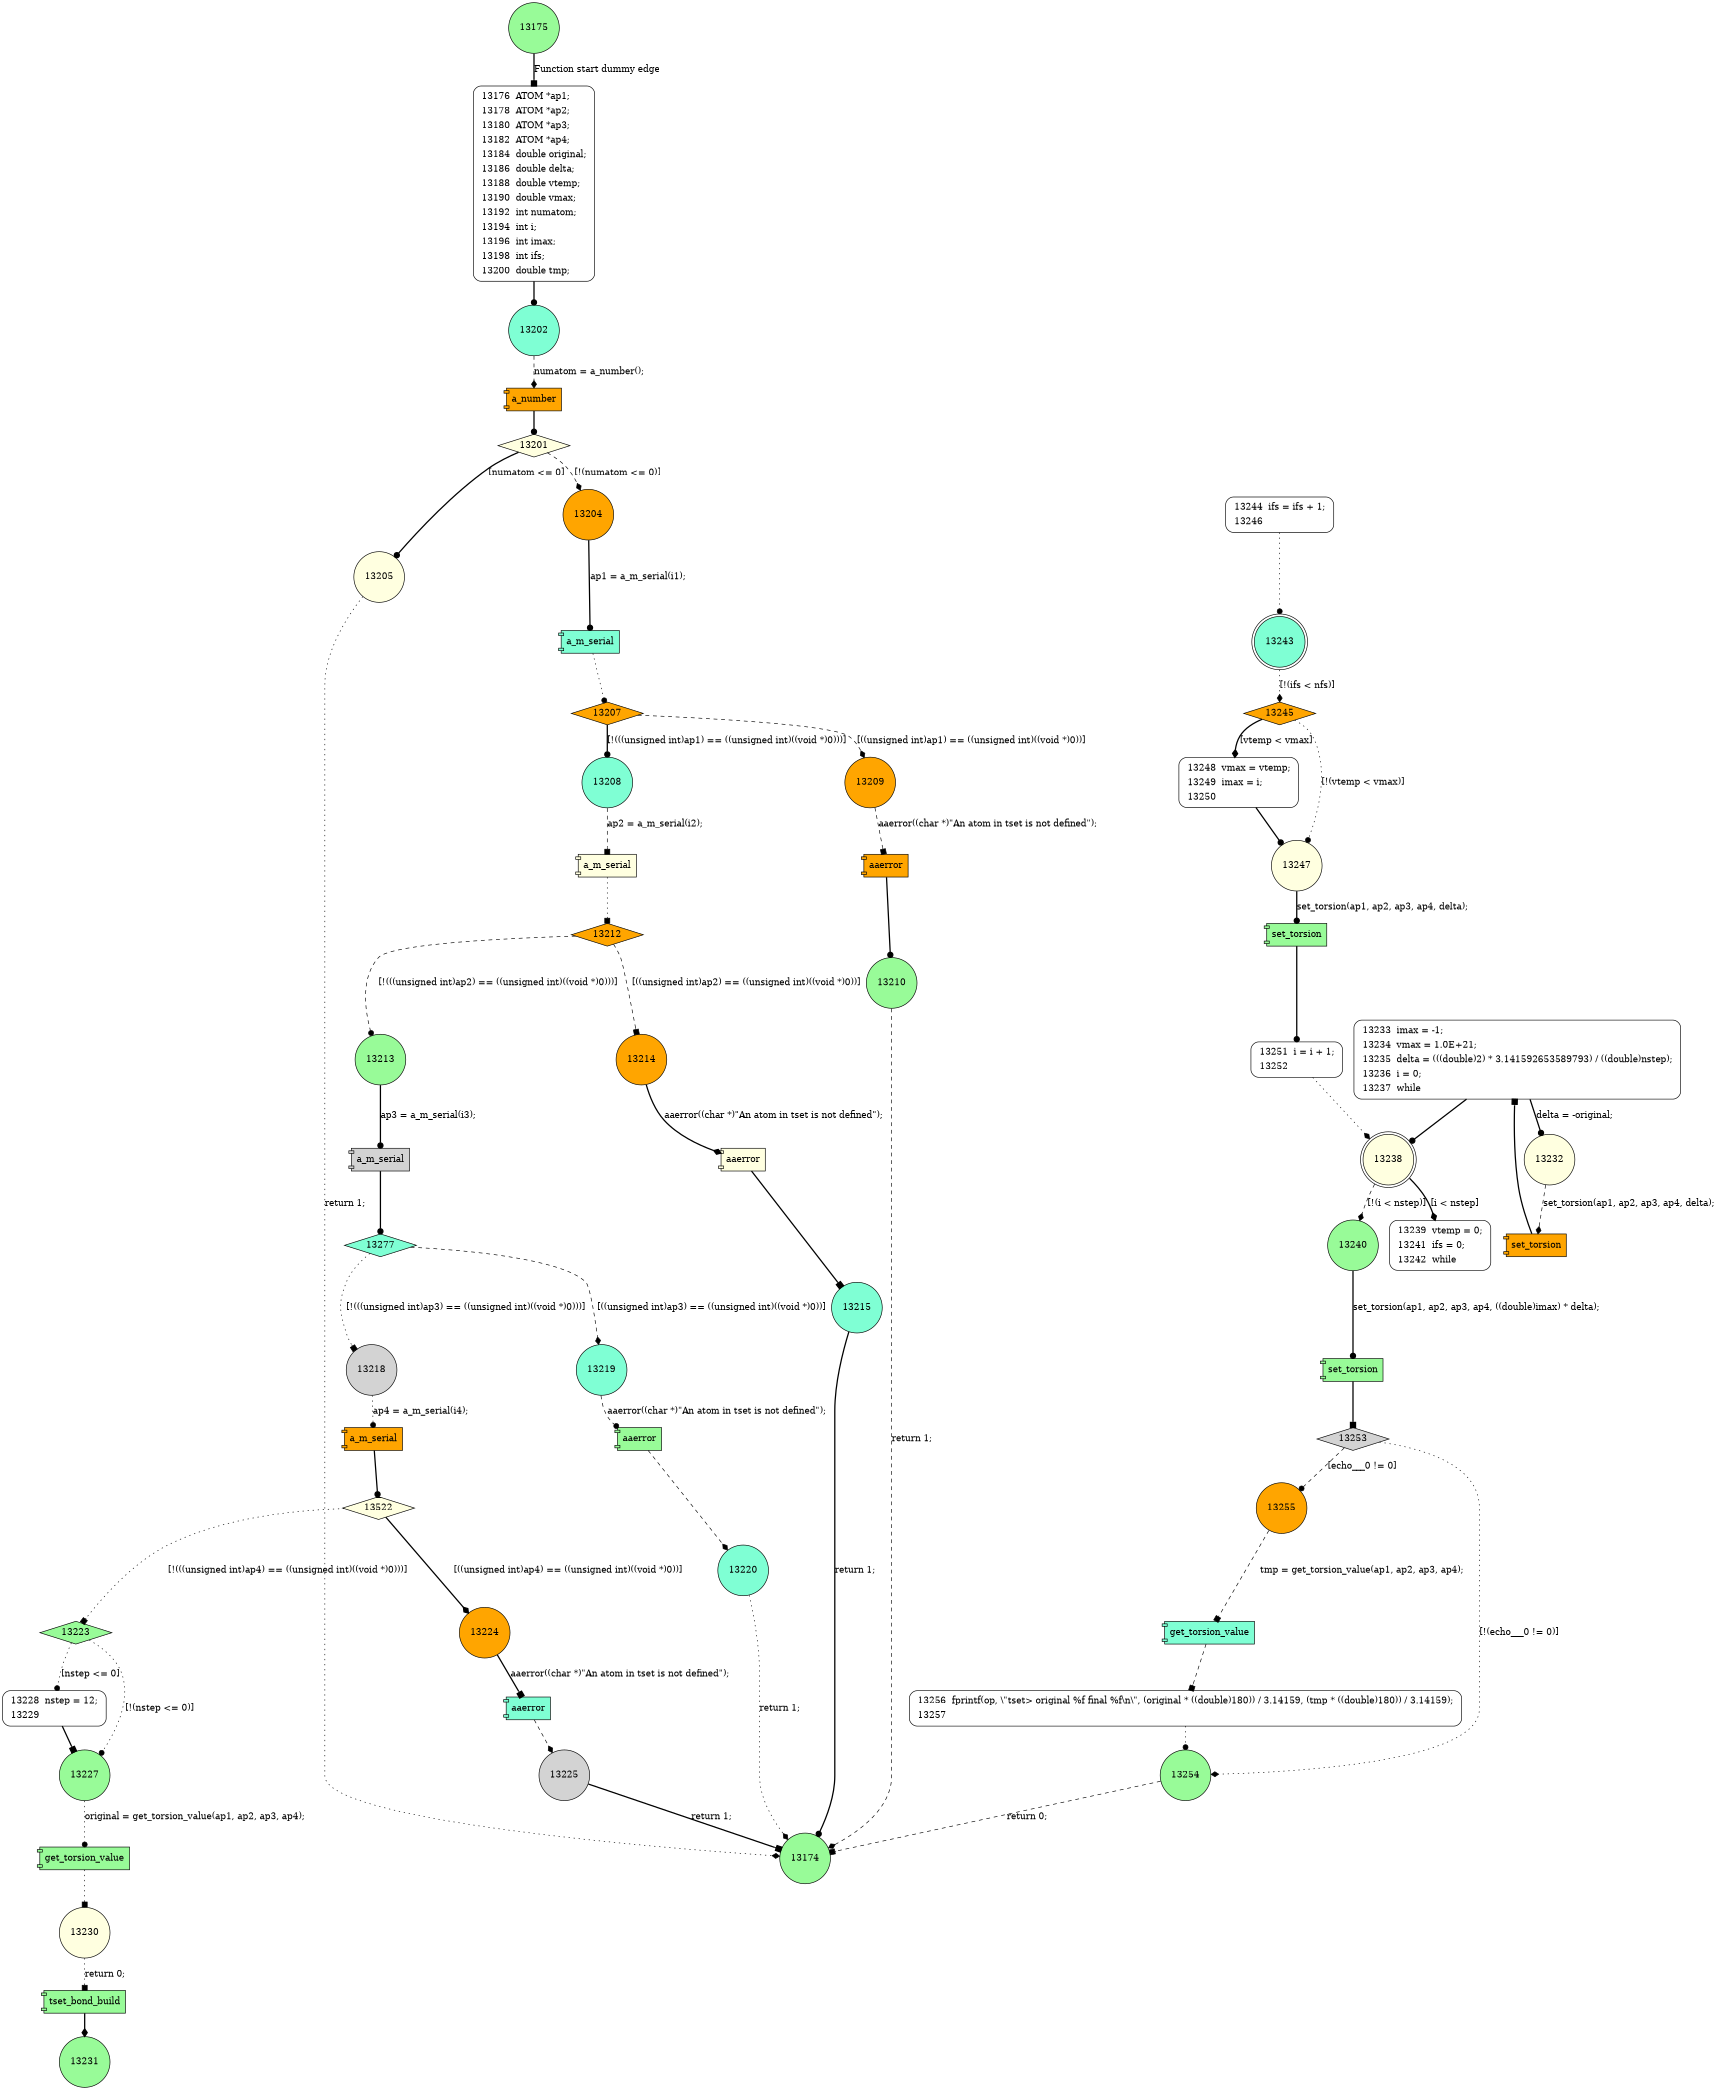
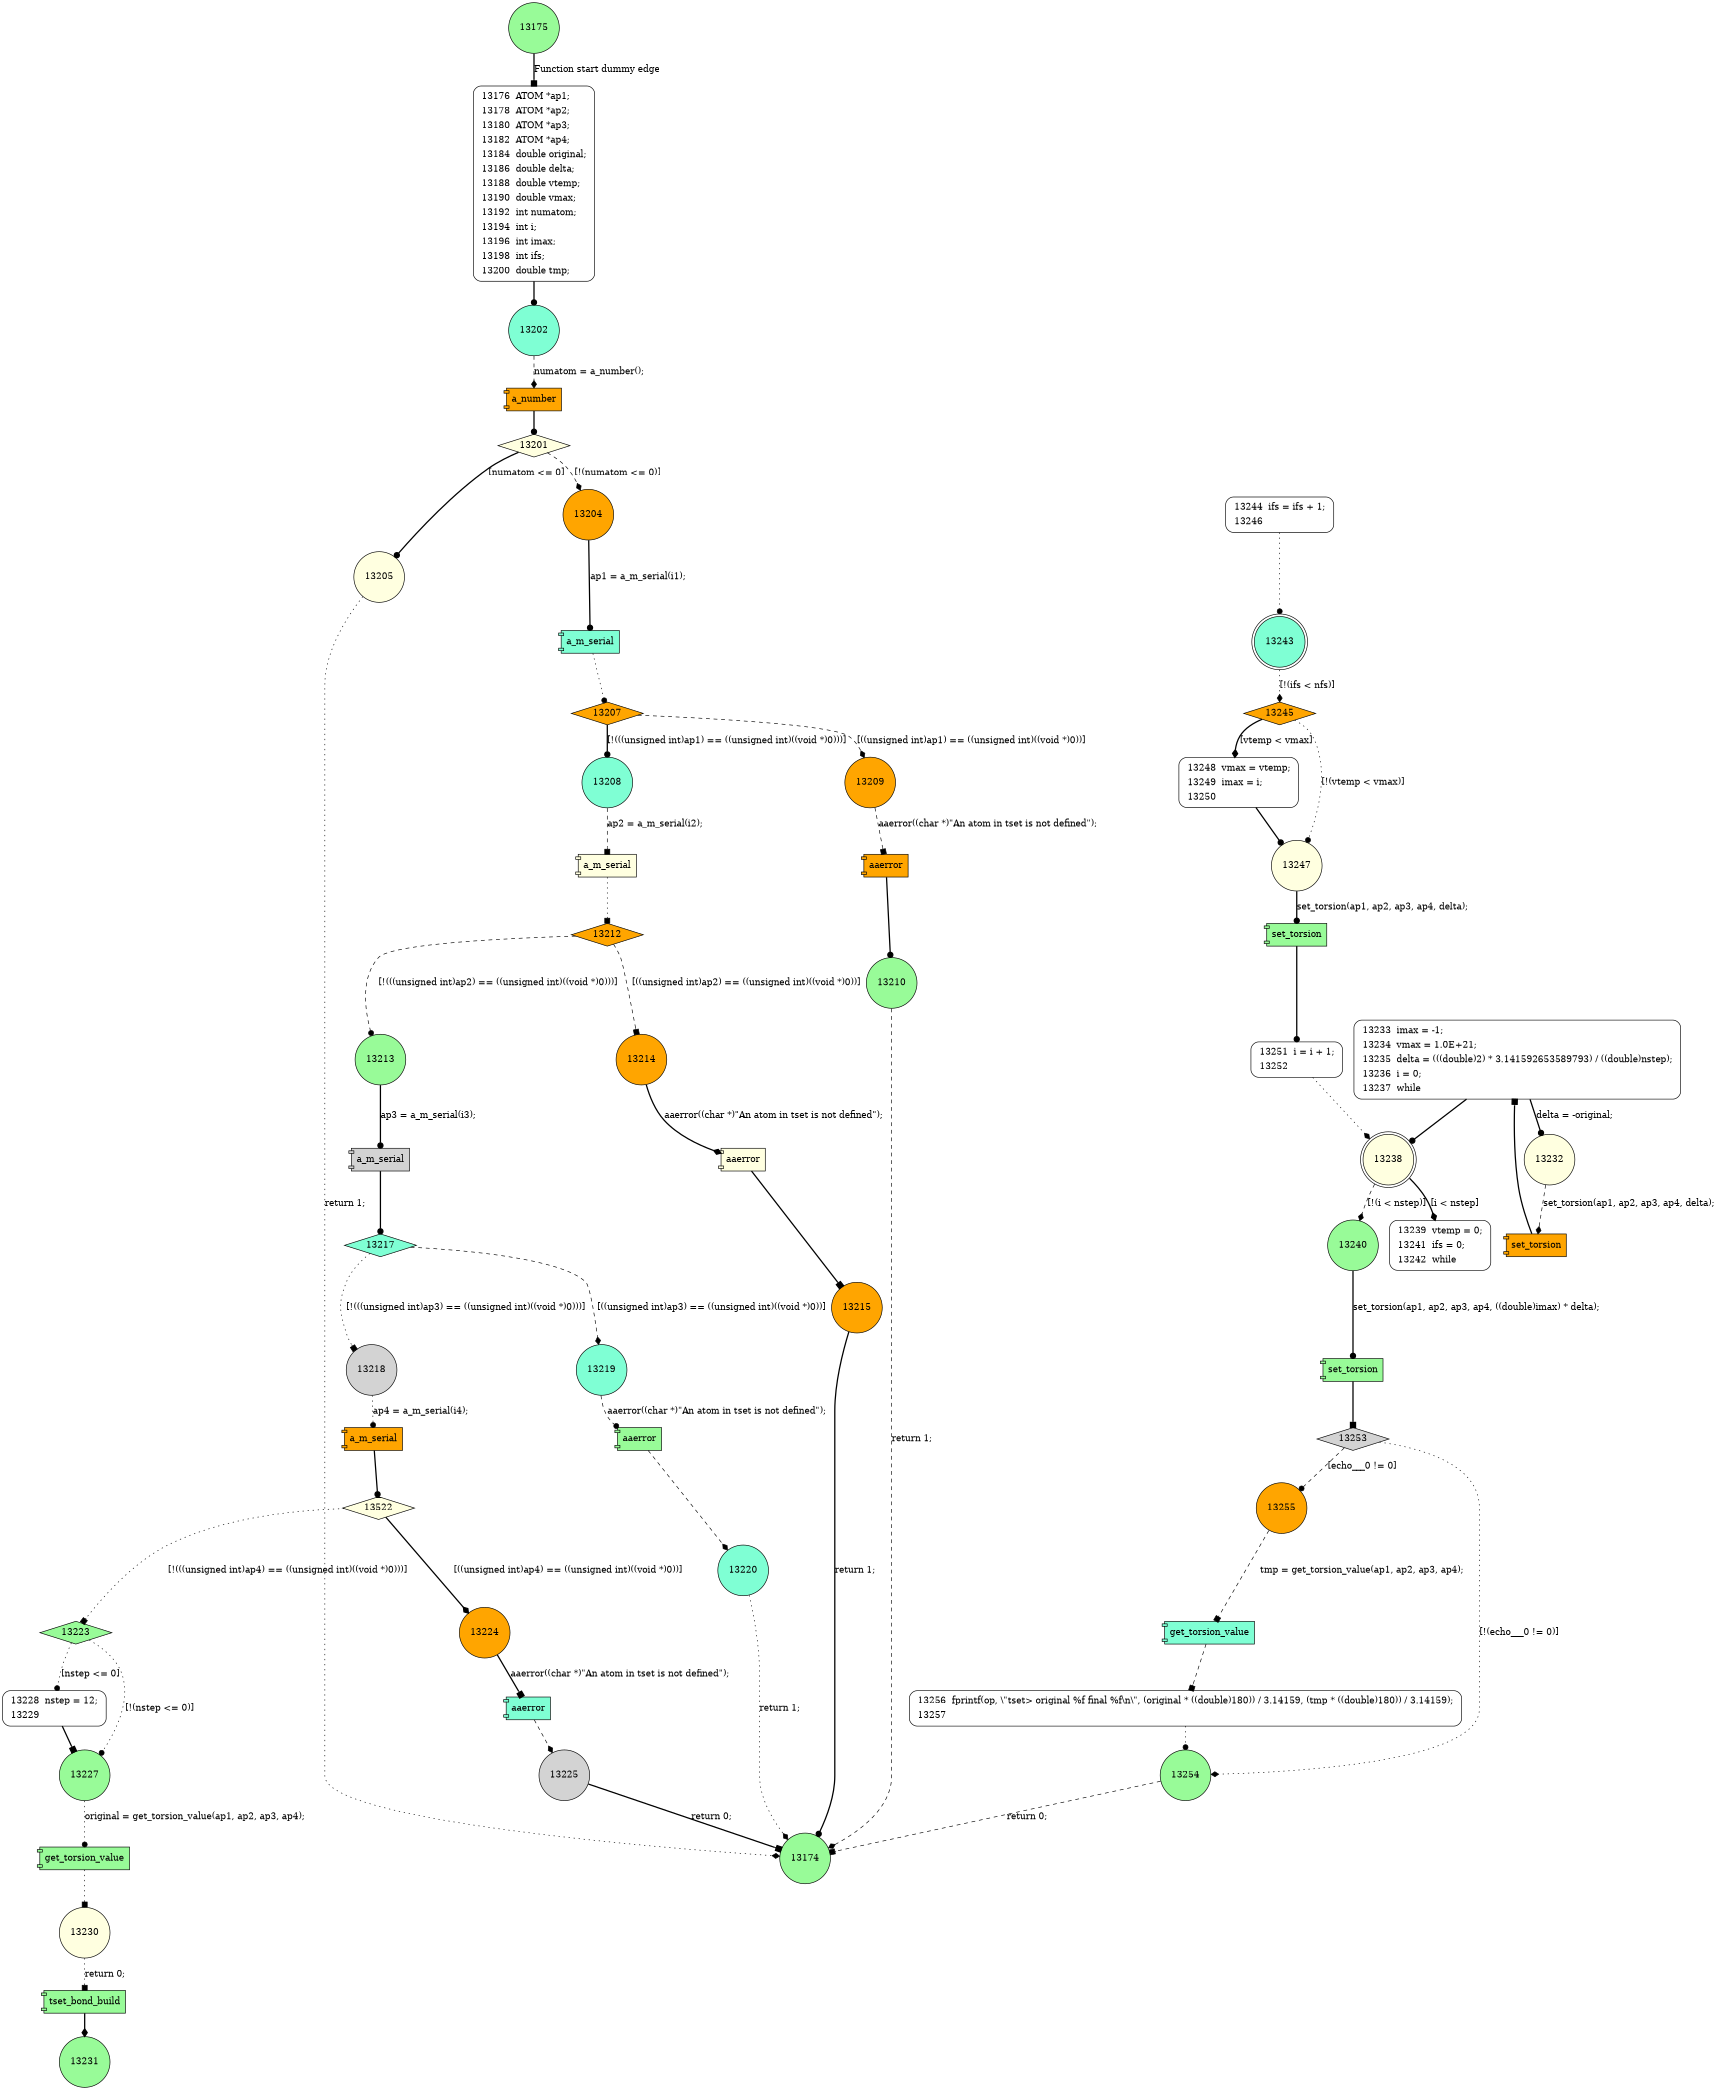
(380, 1245) -> (380, 1245)
(857, 1308) -> (857, 1308)
(712, 1817) -> (712, 1817)
